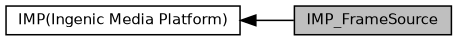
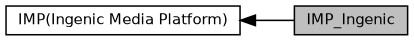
(373, 20) -> (351, 20)
